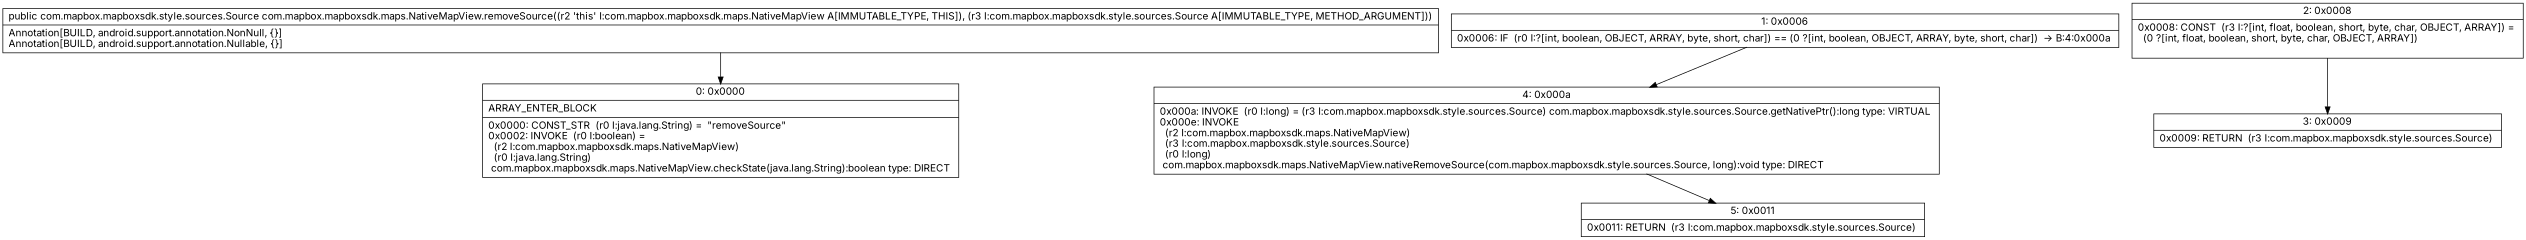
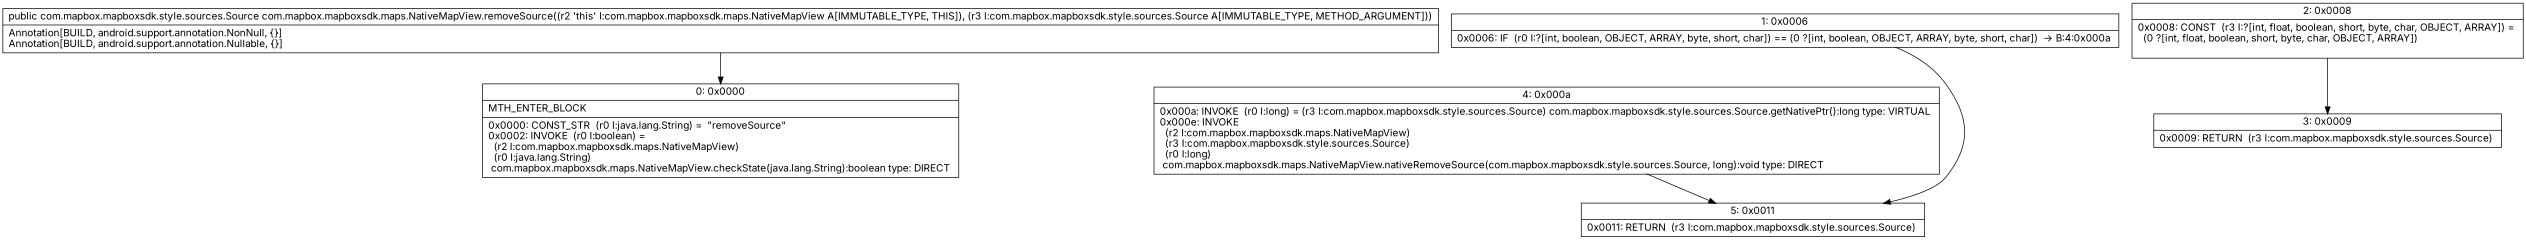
(1702, 66) -> (1964, 130)
(543, 109) -> (538, 109)
